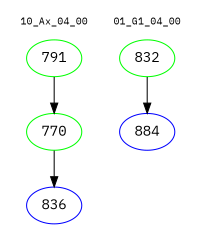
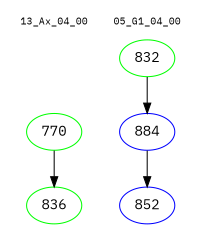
(55, 22) -> (55, 22)
(148, 22) -> (148, 22)
(54, 58) -> none
(54, 205) -> (54, 205)
none -> (147, 205)
